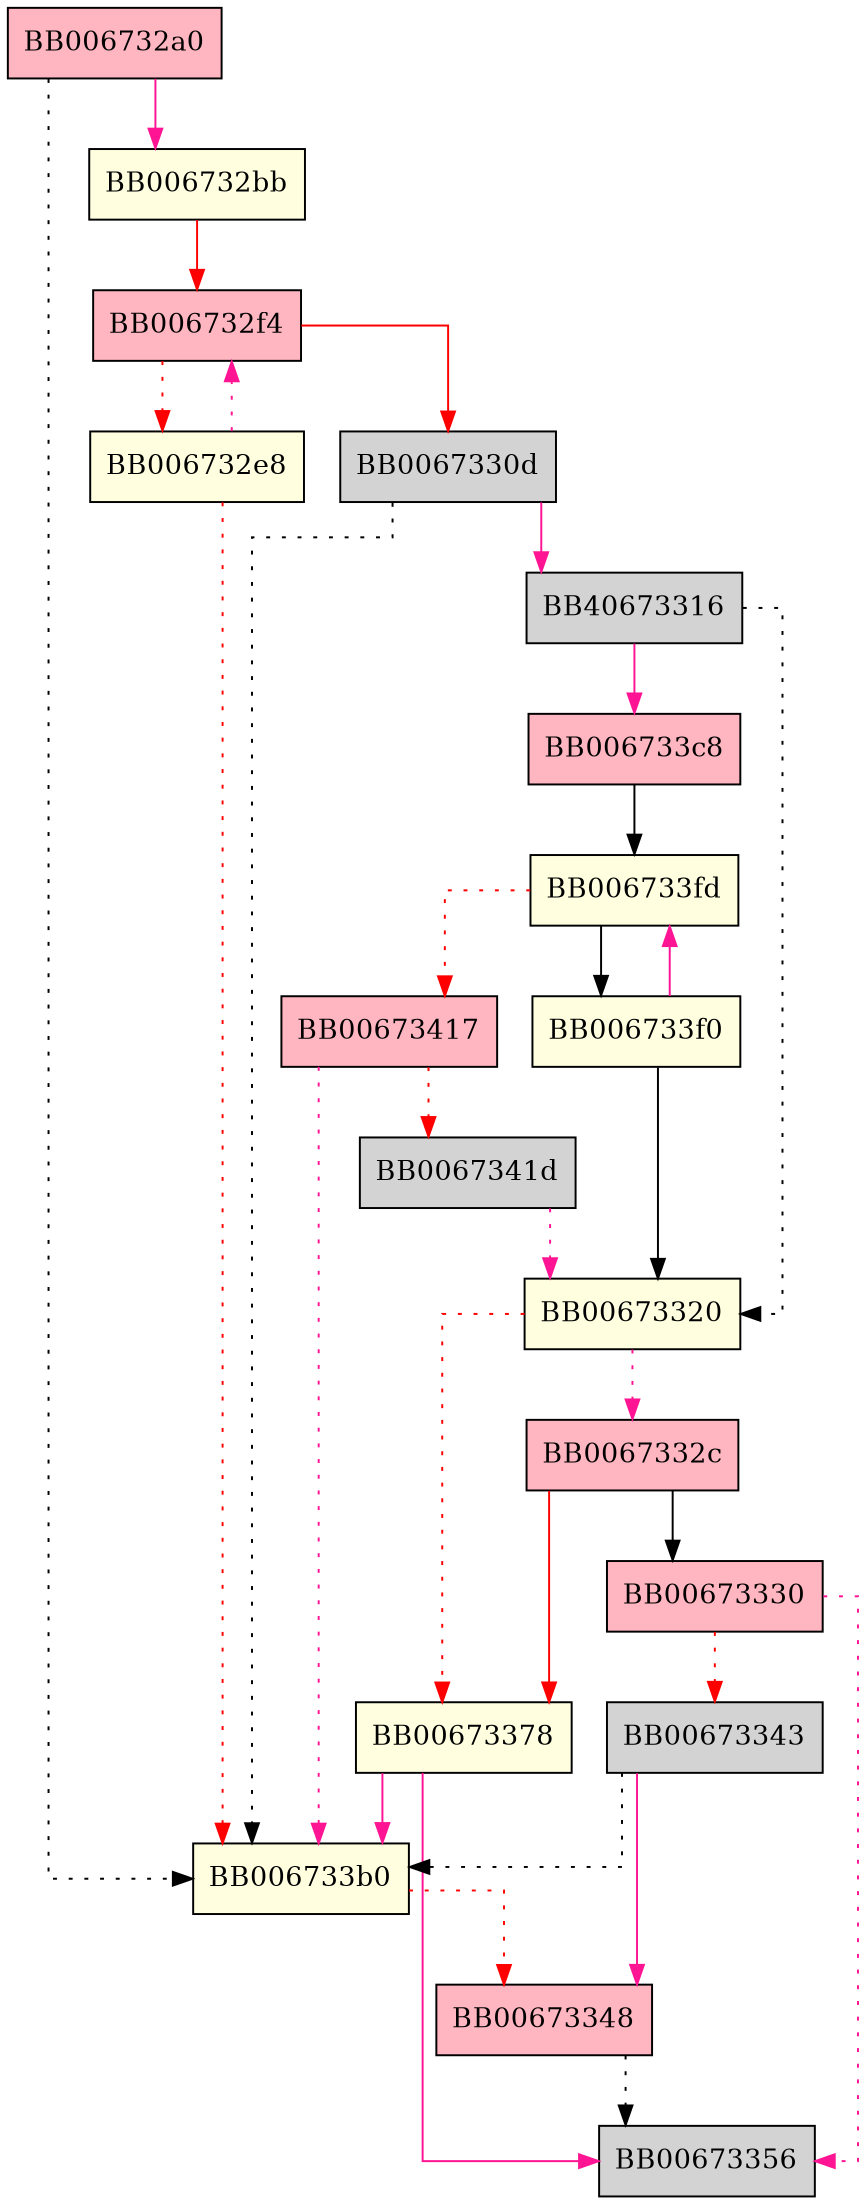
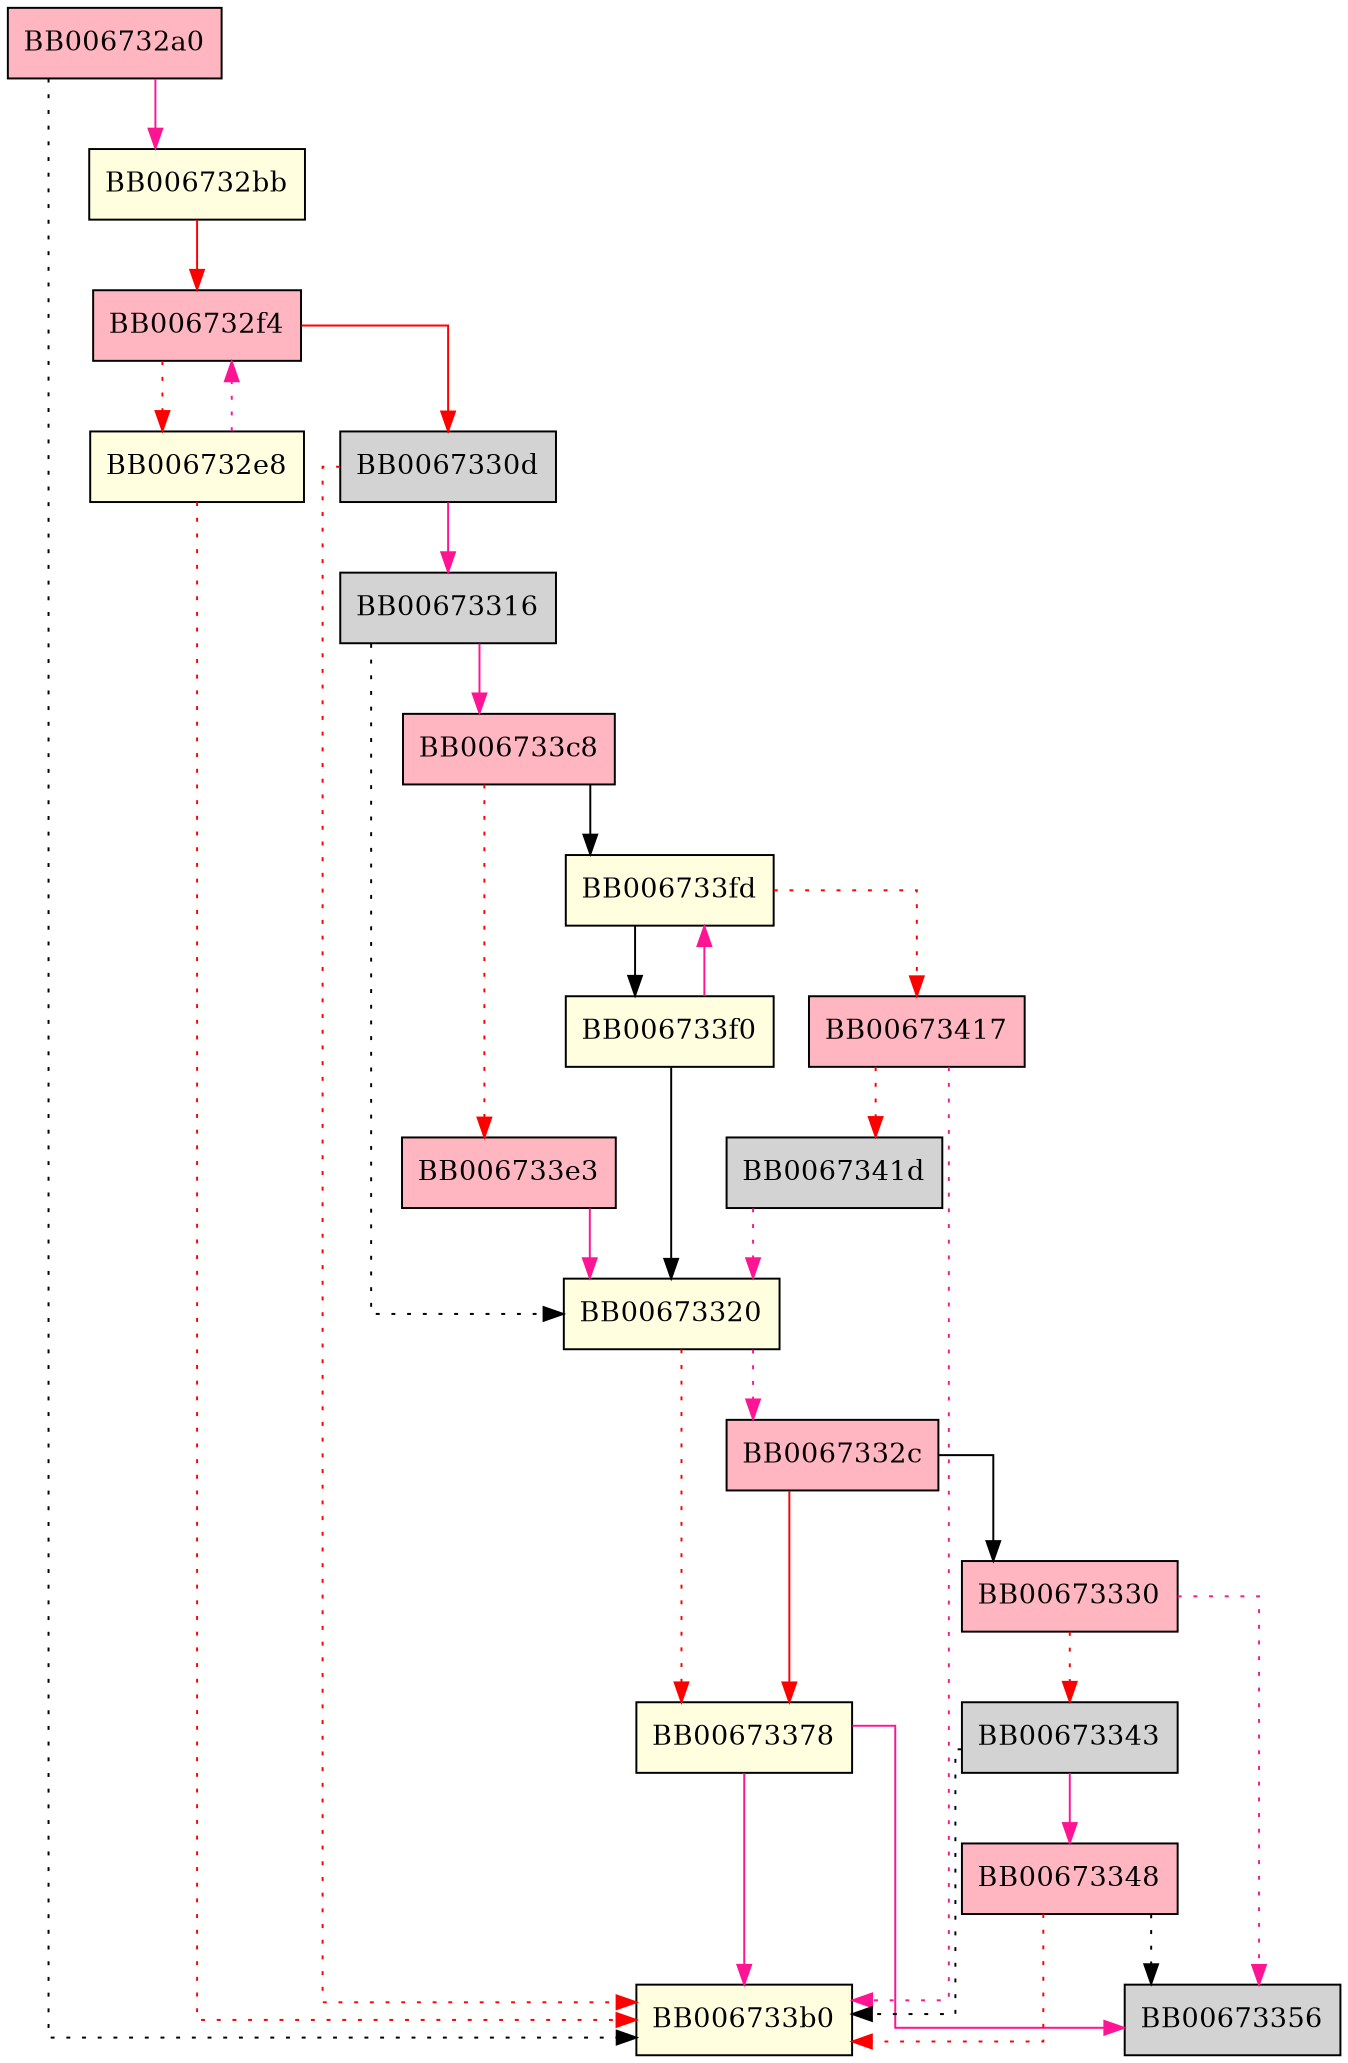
(634, 608) -> (448, 608)
(252, 1093) -> (323, 1373)
none -> (509, 1173)
(494, 1891) -> (1021, 2042)
